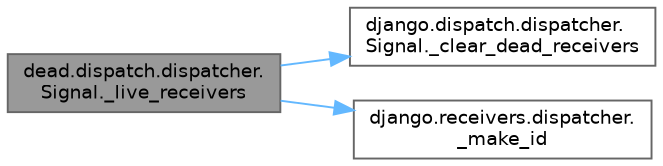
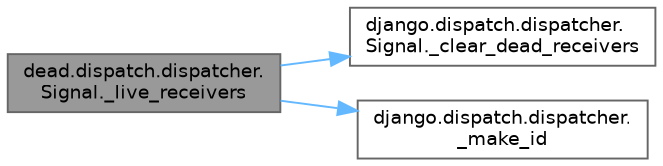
(503, 130) -> (503, 130)
